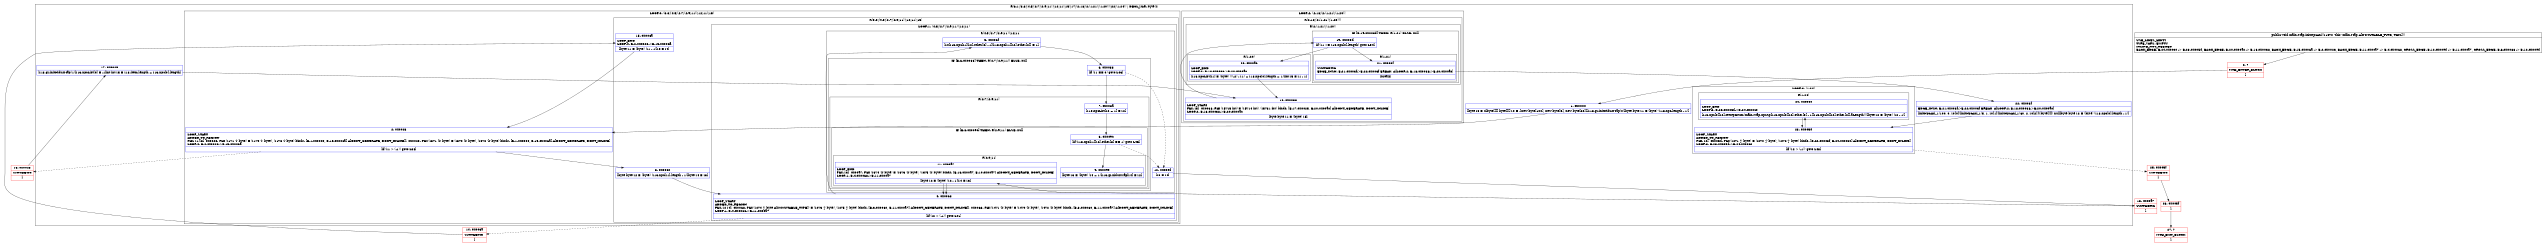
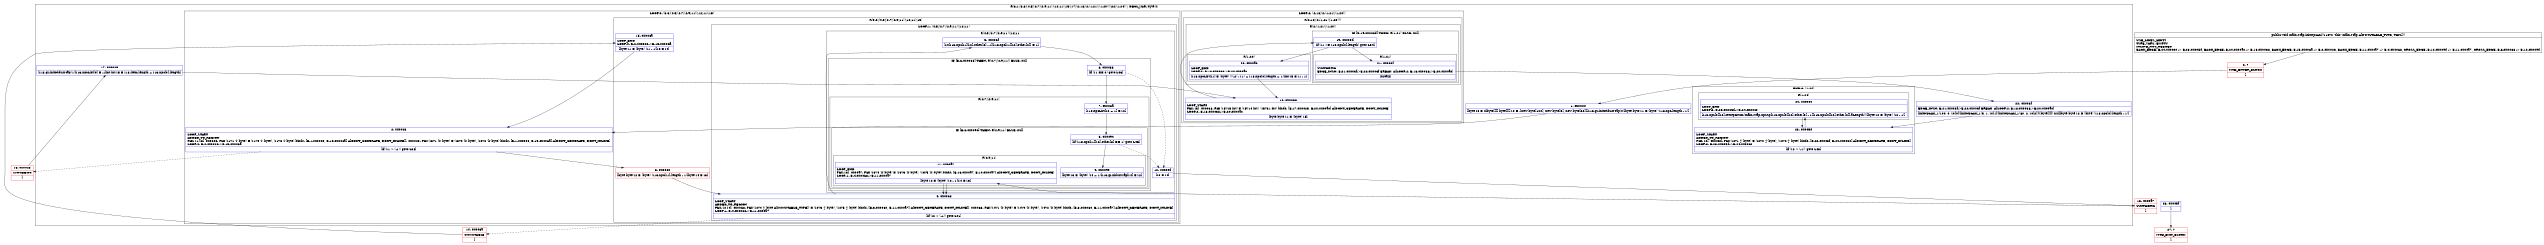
(1804, 89) -> (1804, 89)
(663, 173) -> (663, 173)
(2158, 173) -> none
(2171, 206) -> (2171, 206)
(474, 235) -> (475, 235)
